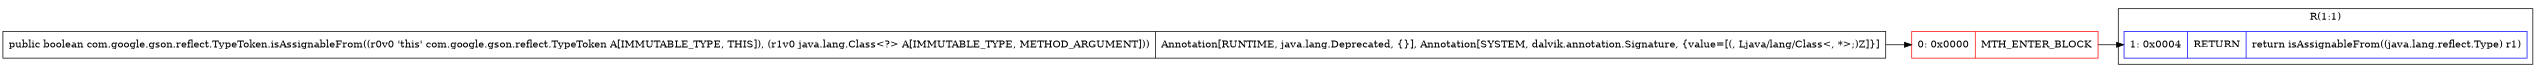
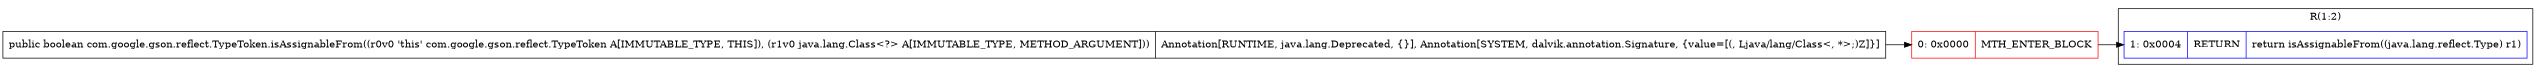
(2326, 17) -> (2326, 17)
